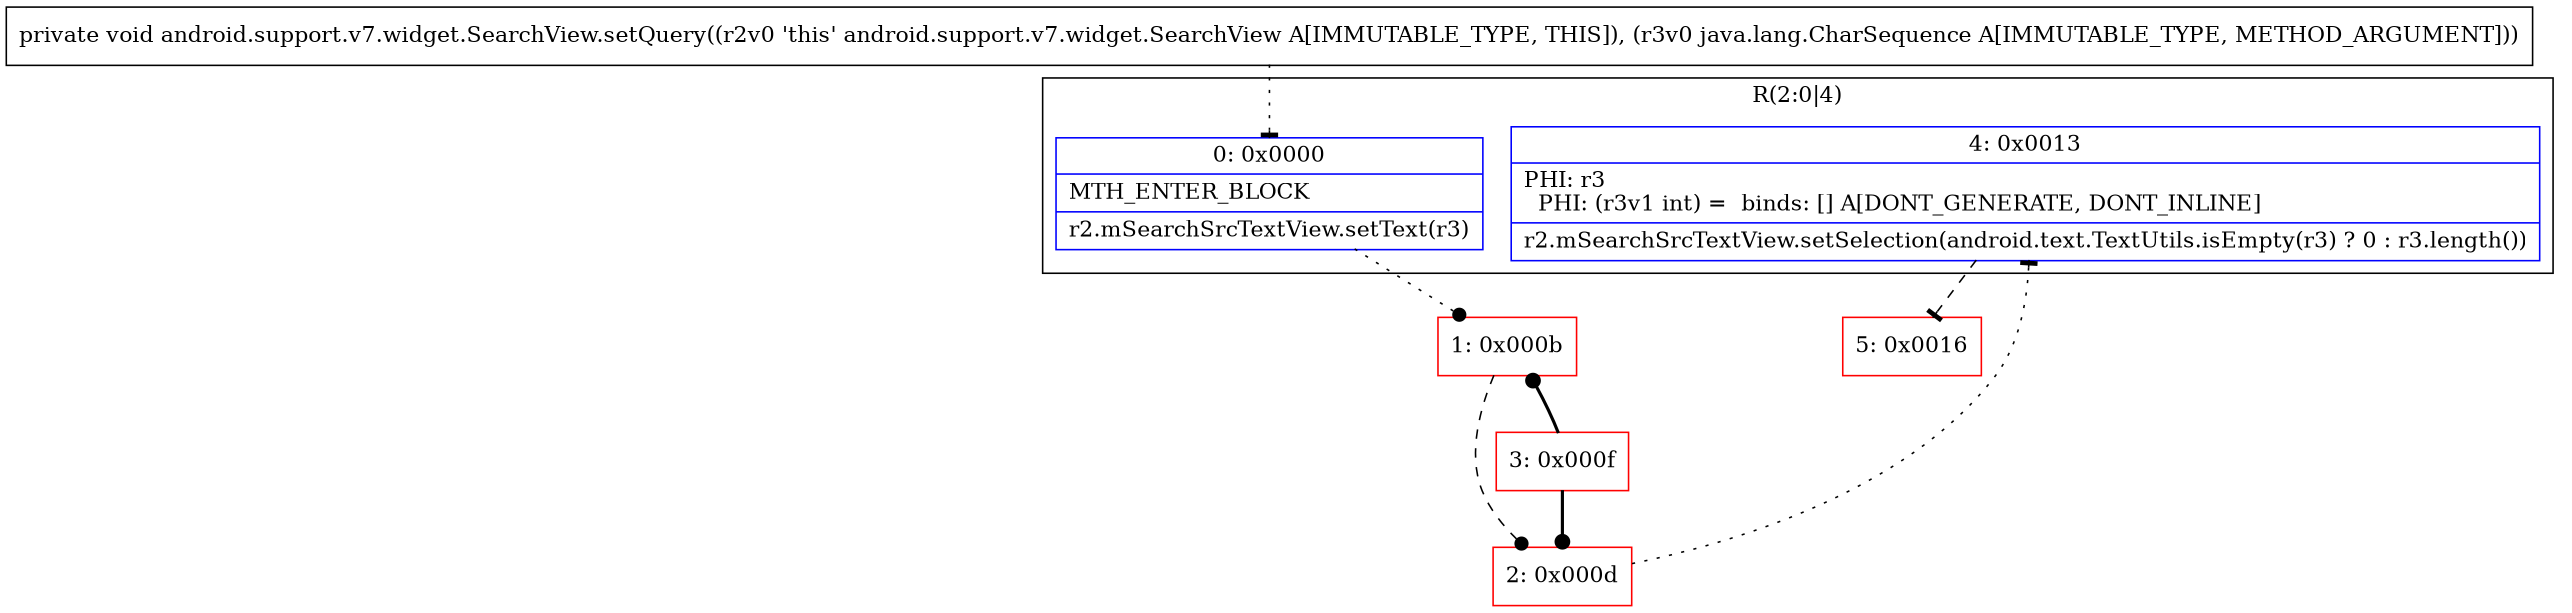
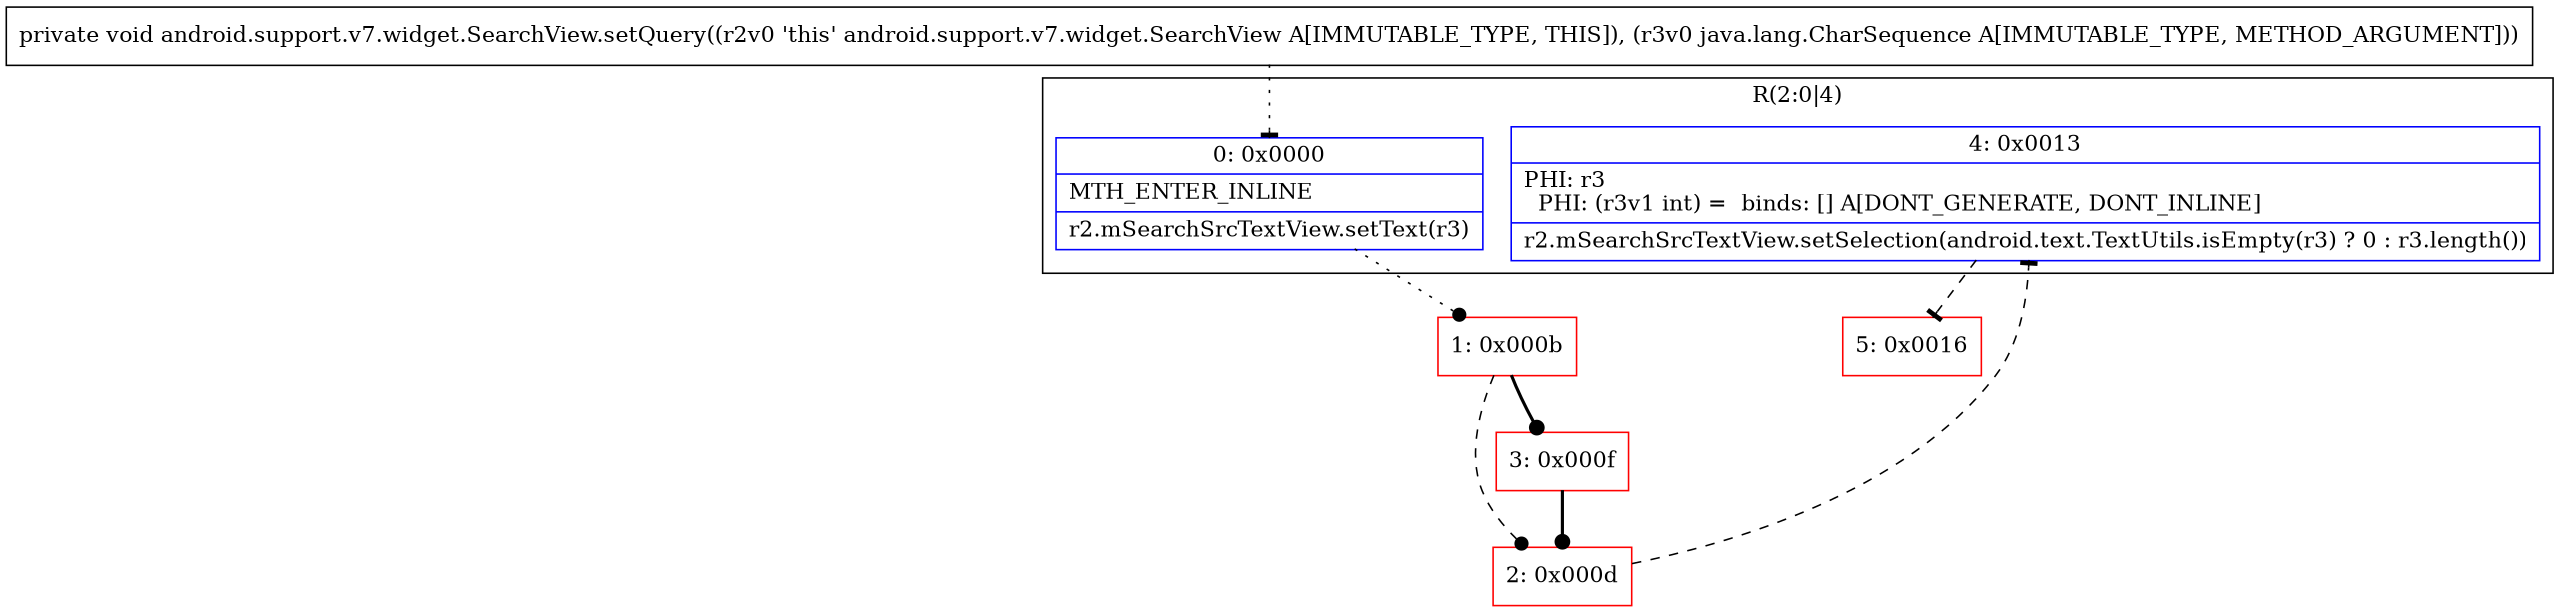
(1190, 192) -> (1191, 192)
(1548, 409) -> (1522, 399)
(1881, 473) -> (1881, 473)
